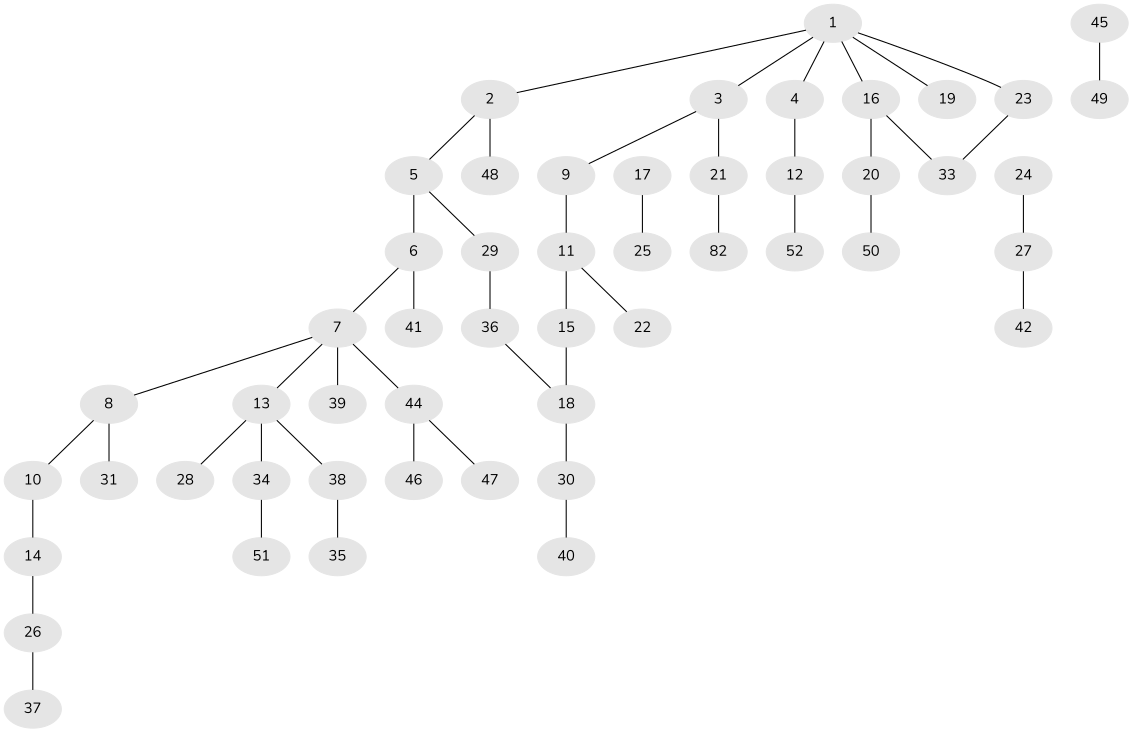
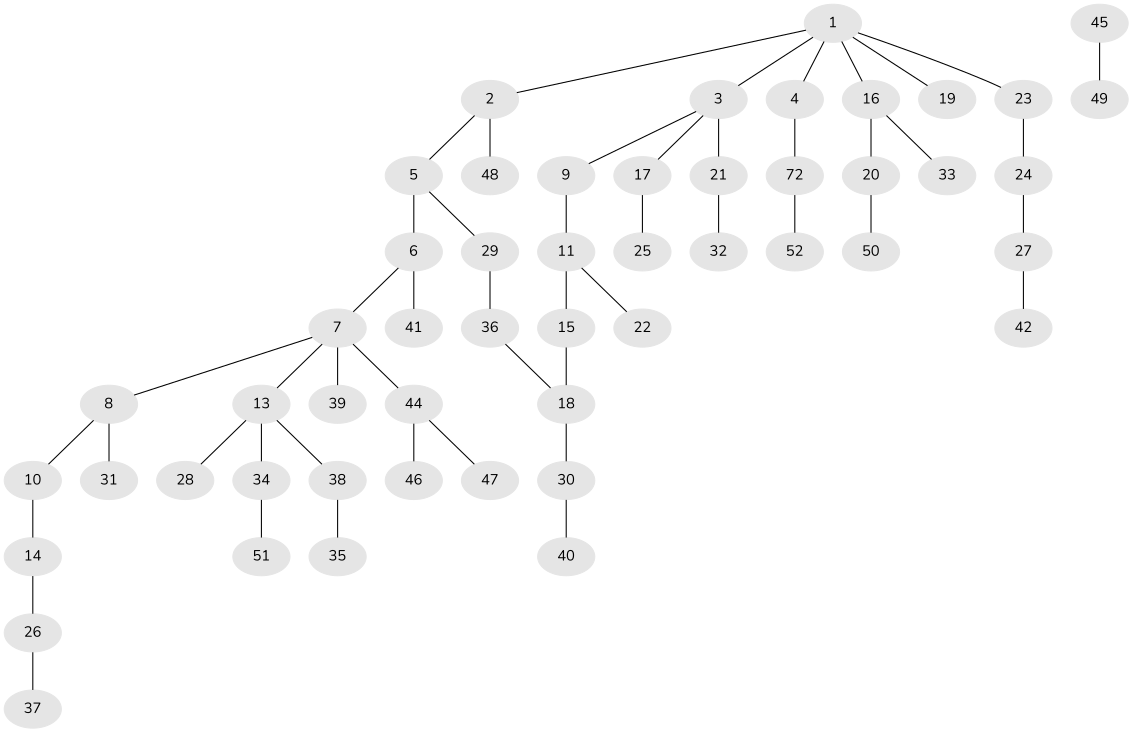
none -> (681, 137)
(985, 137) -> (1023, 138)
(795, 176) -> (795, 176)
(719, 252) -> (719, 252)
